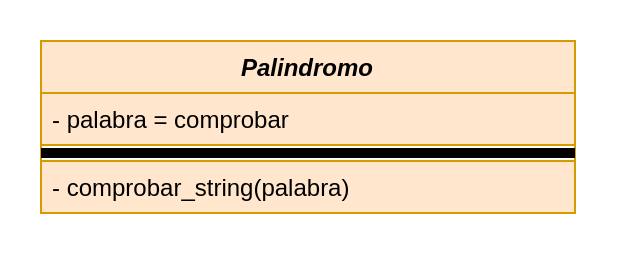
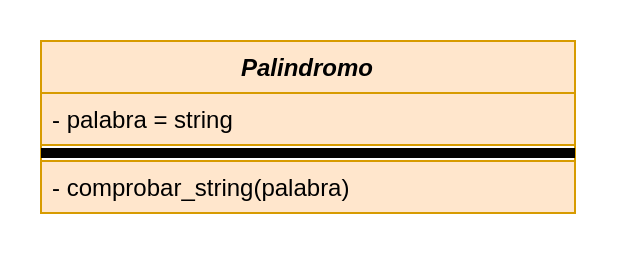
(181, 120) -> (157, 120)
